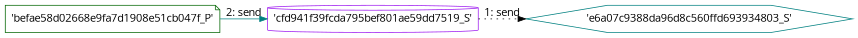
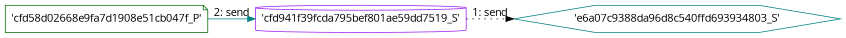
(113, 19) -> (107, 19)
(689, 19) -> (677, 19)
